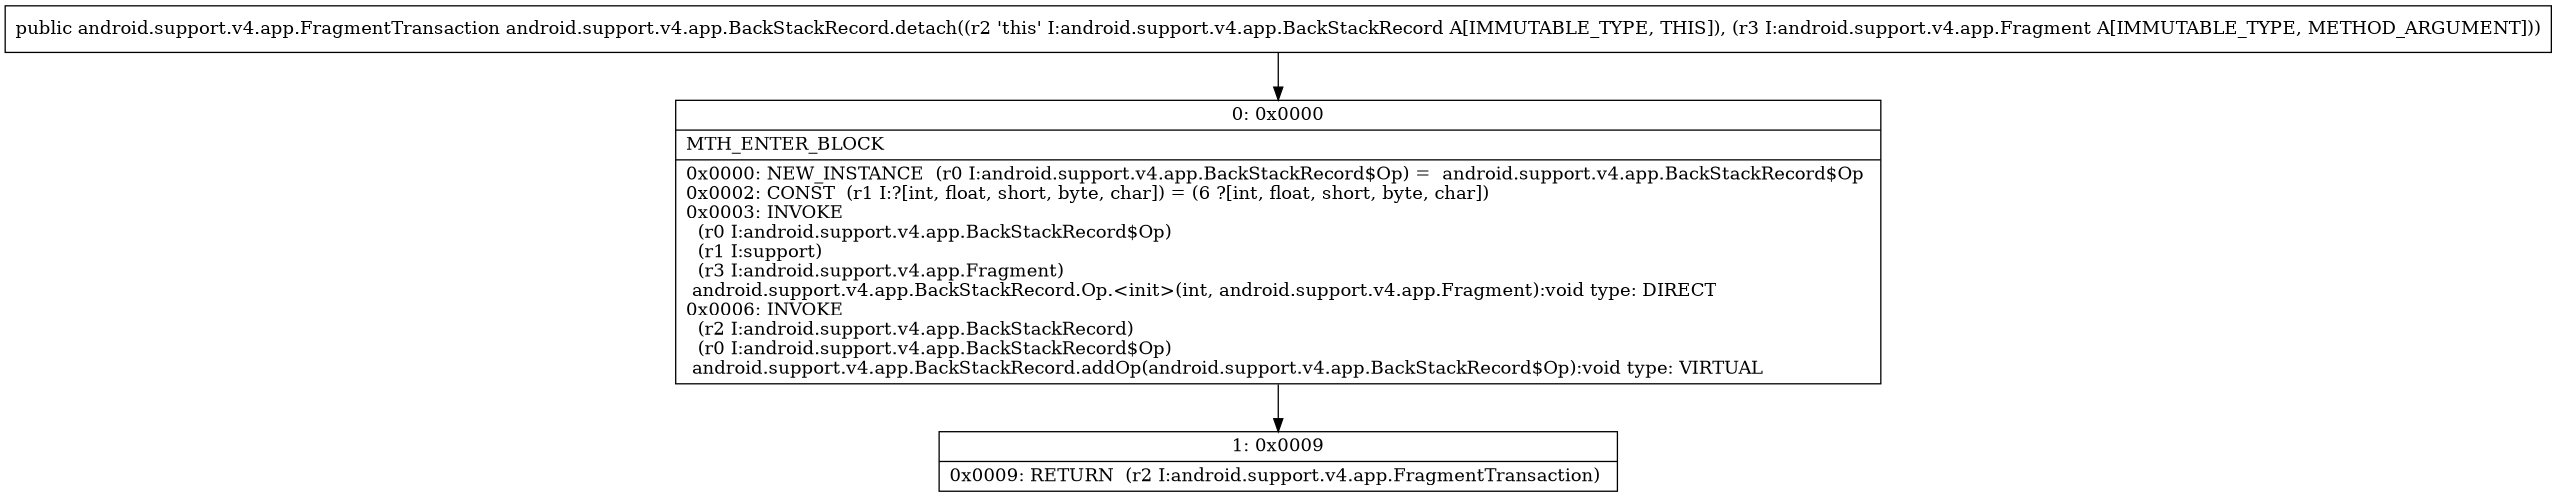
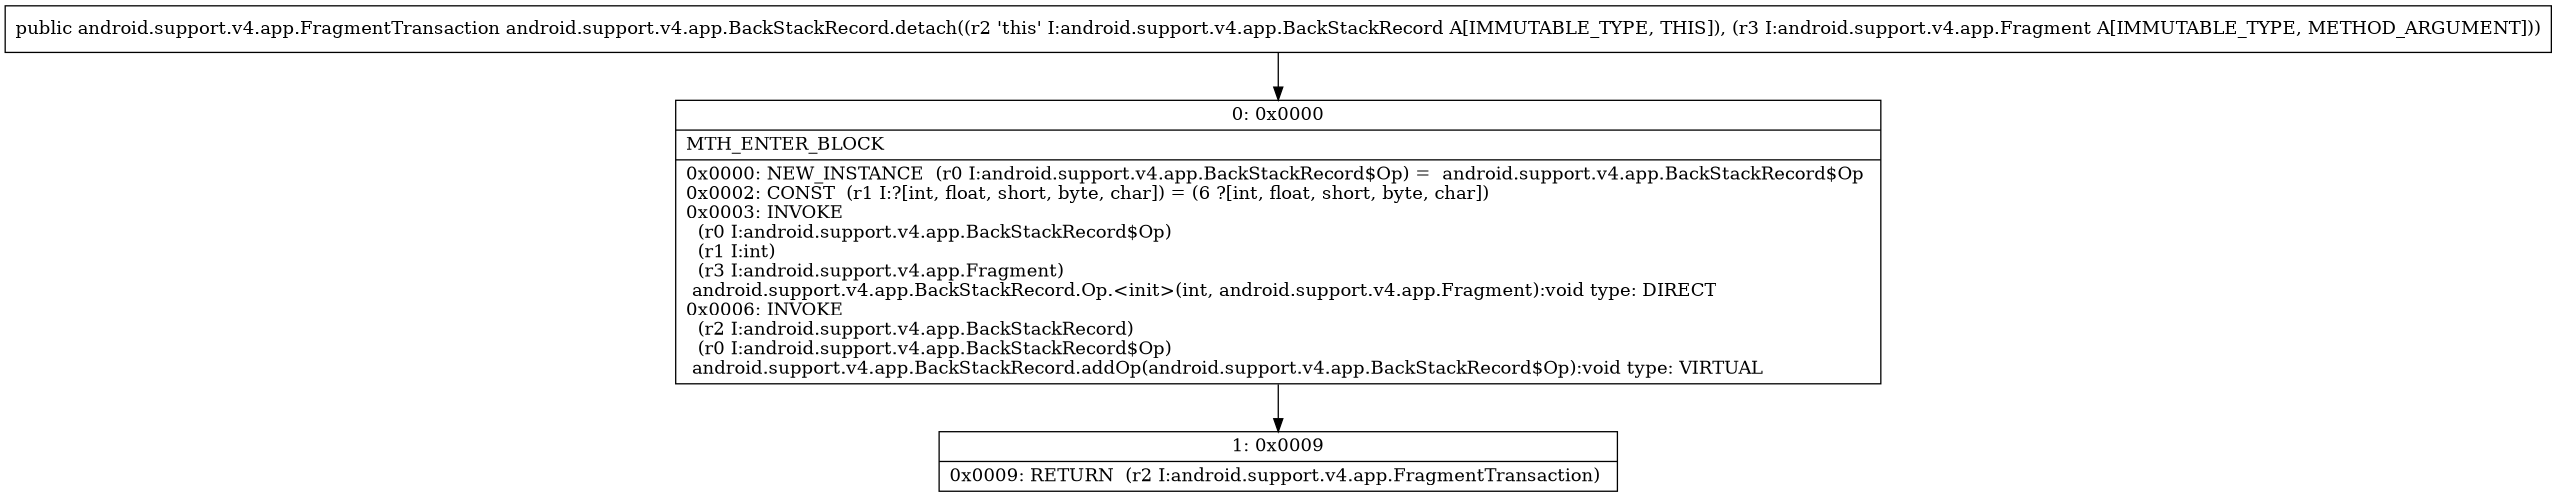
(755, 252) -> (731, 252)
